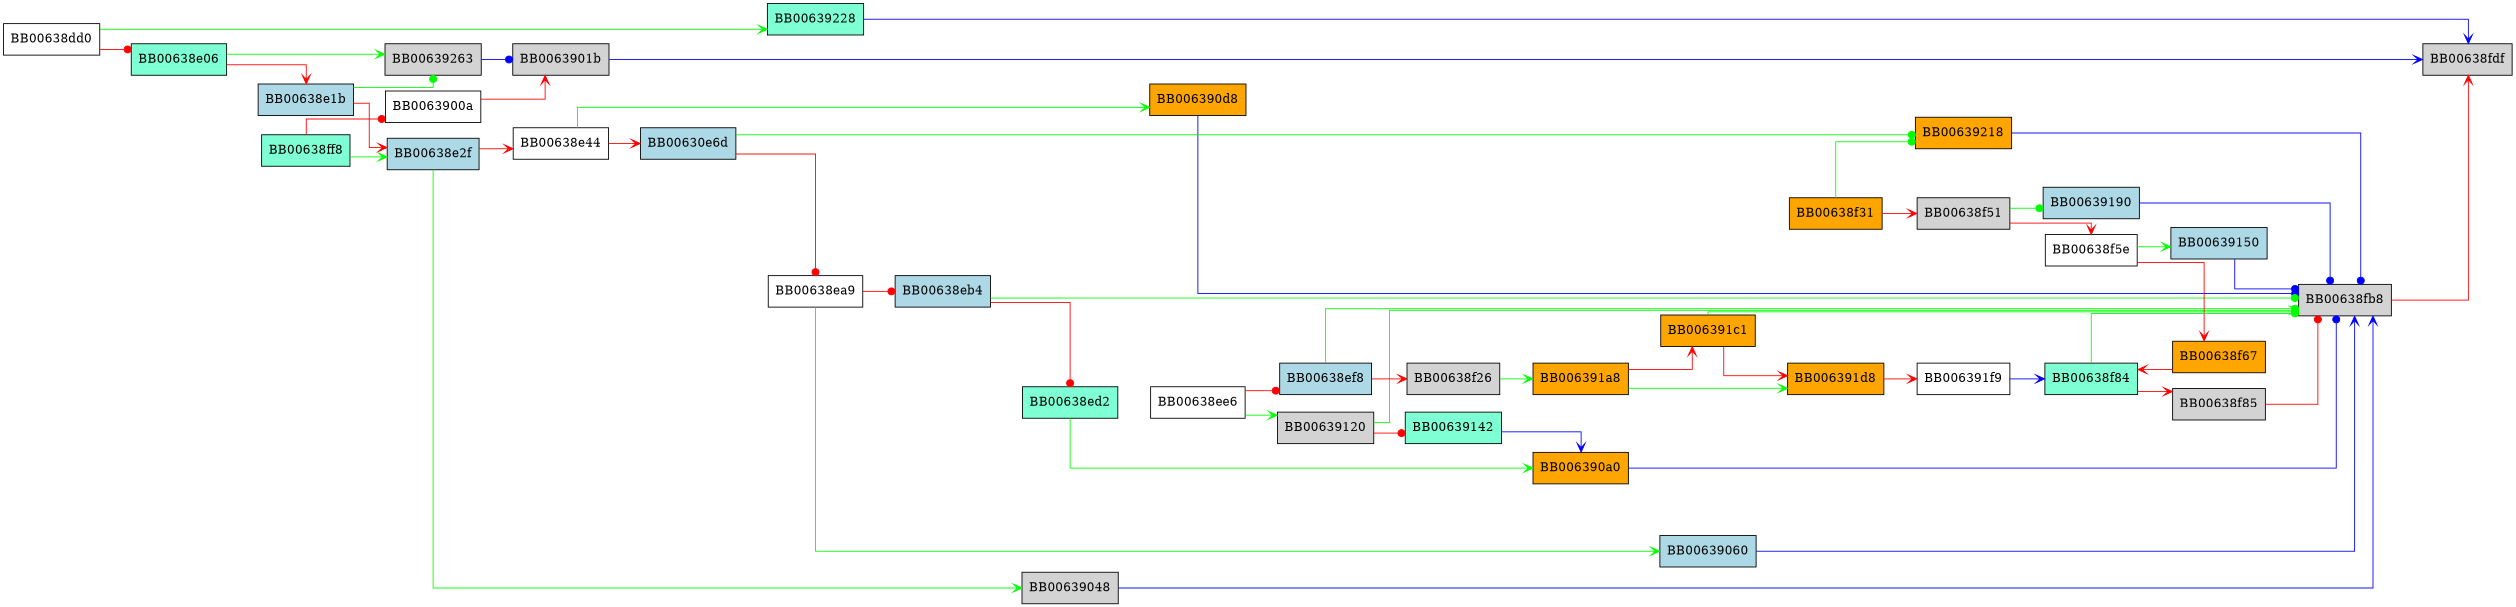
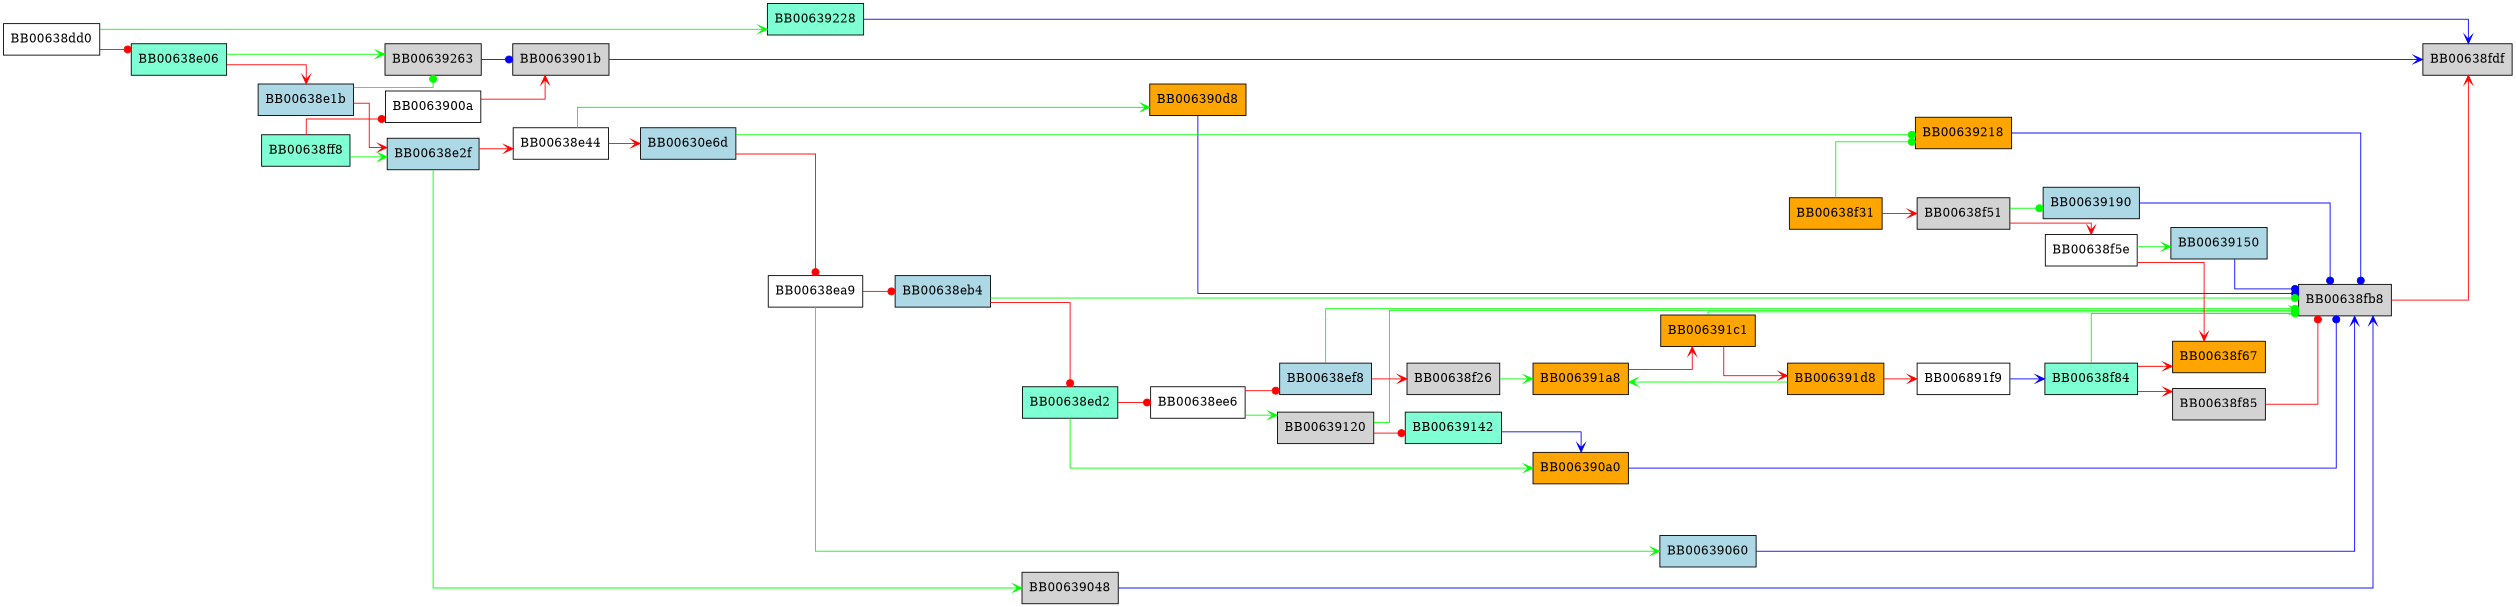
(2160, 370) -> (2151, 366)
(1964, 379) -> (1964, 379)
(1704, 388) -> (1712, 382)
none -> (1131, 402)
